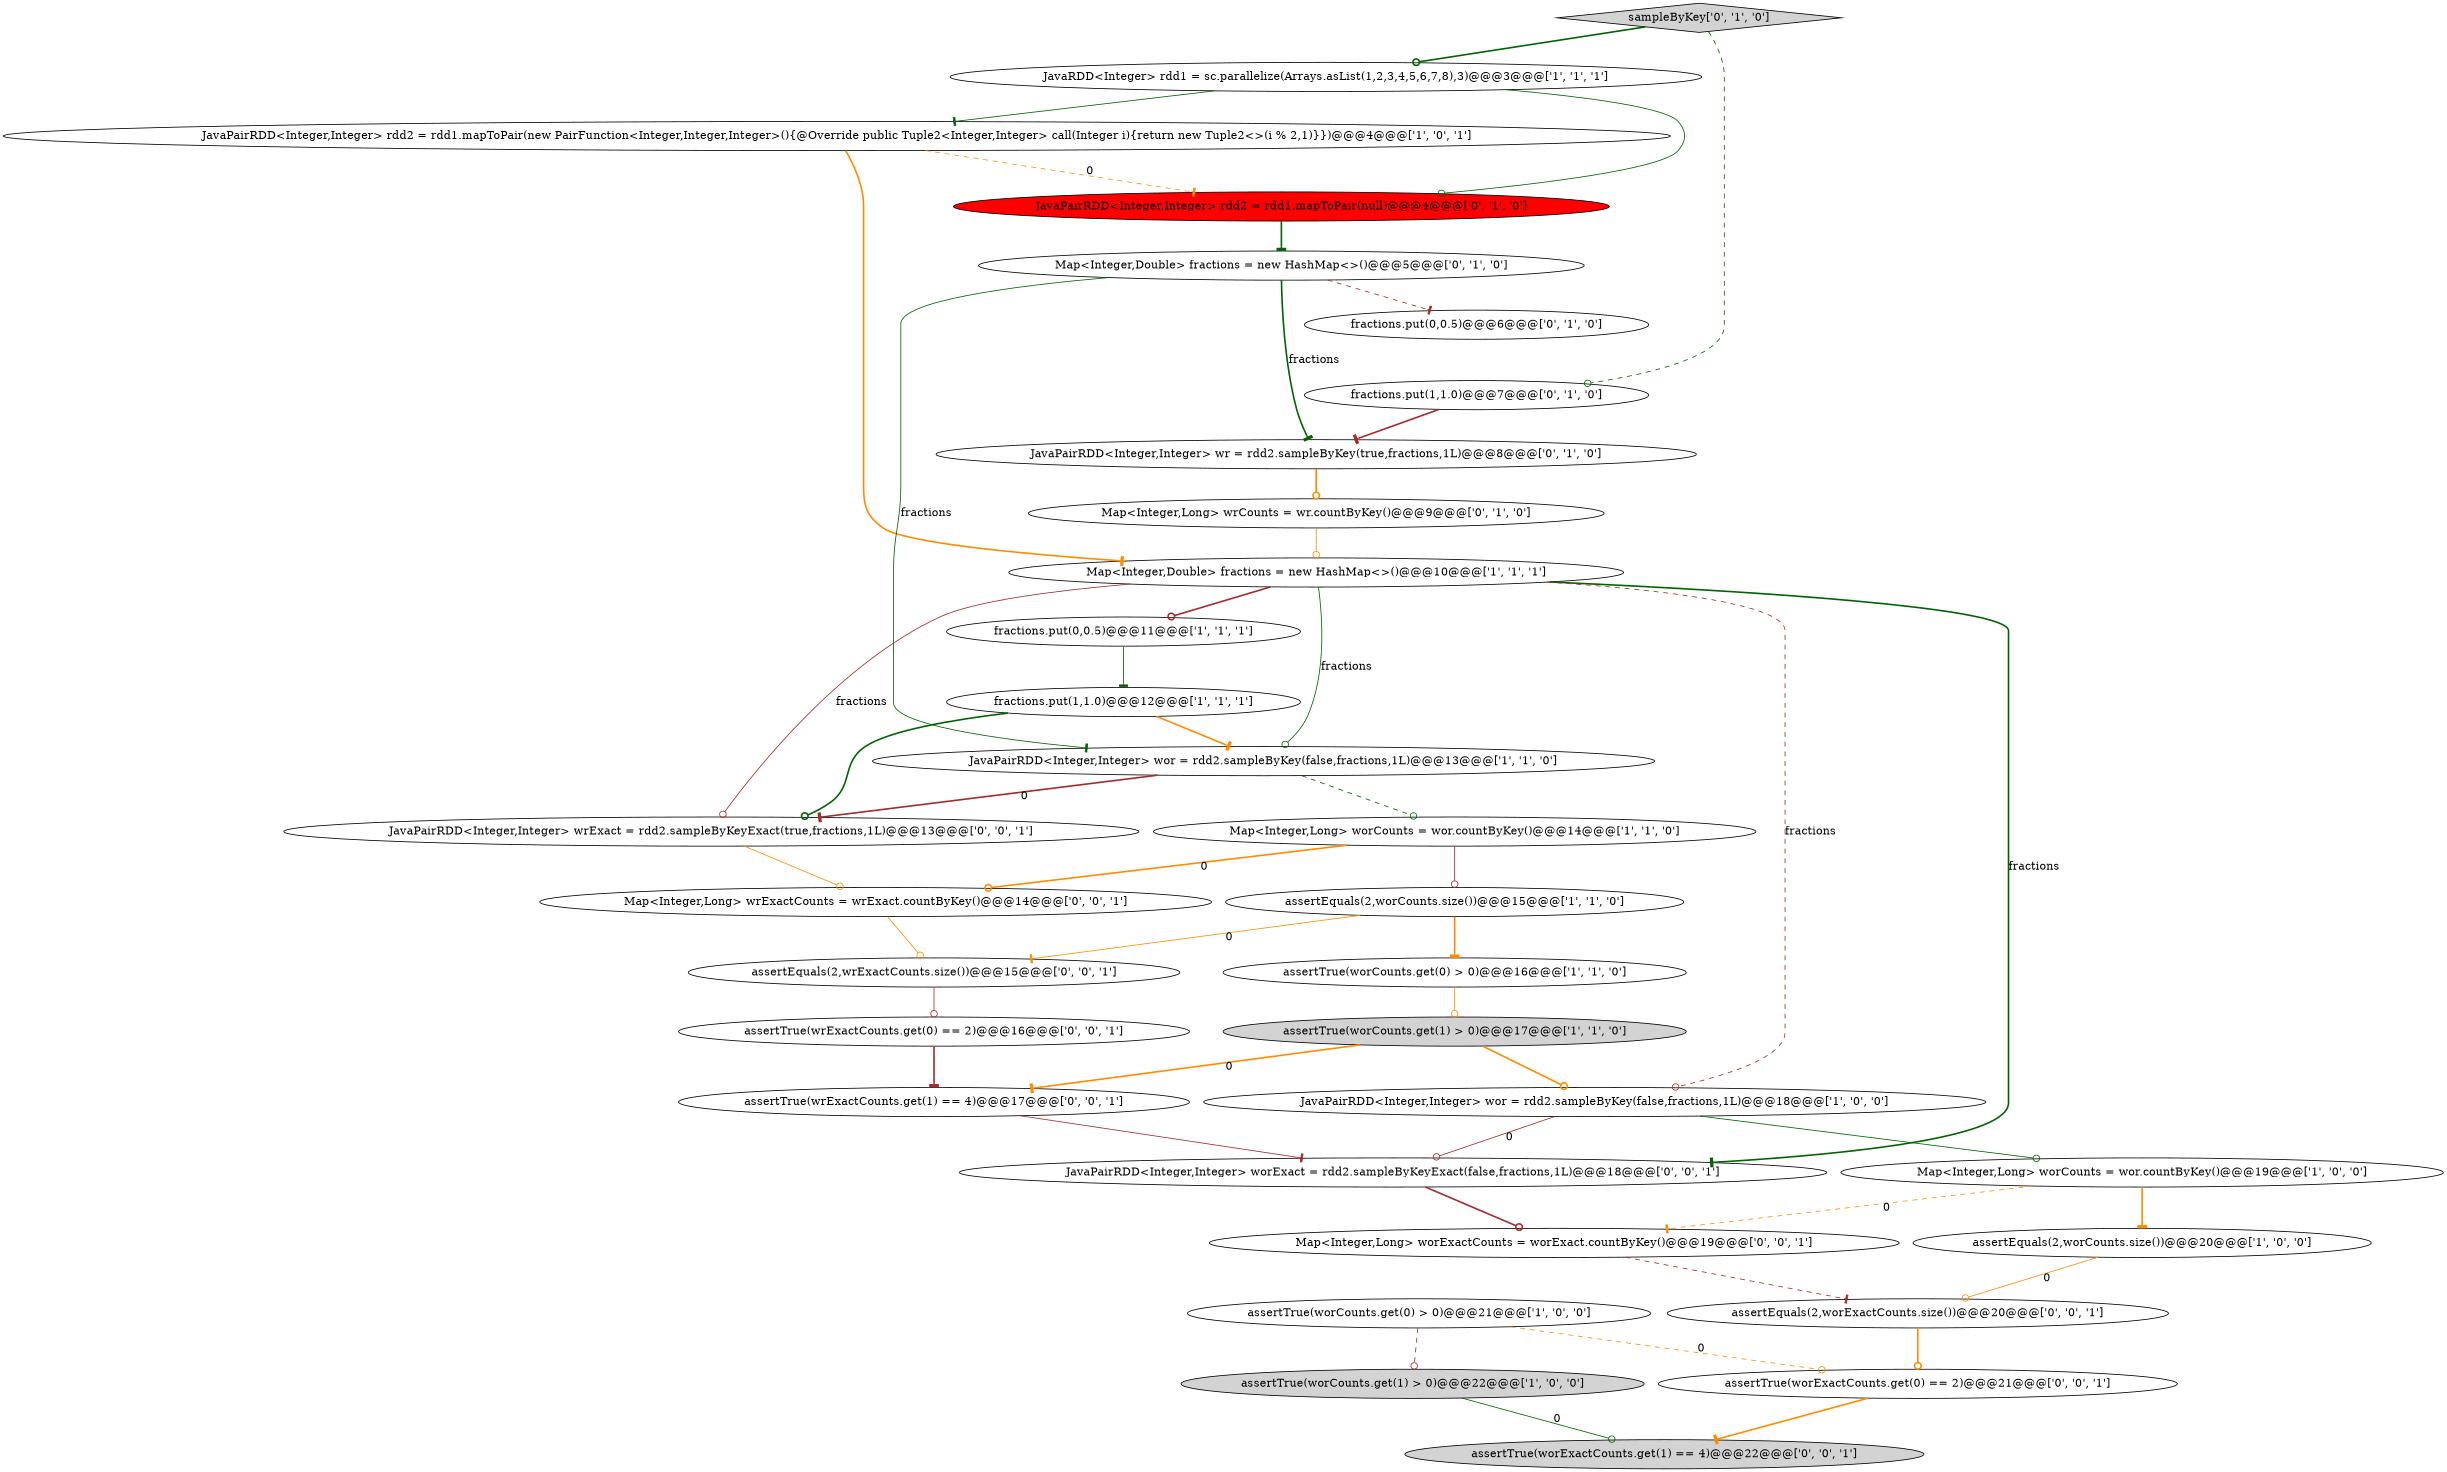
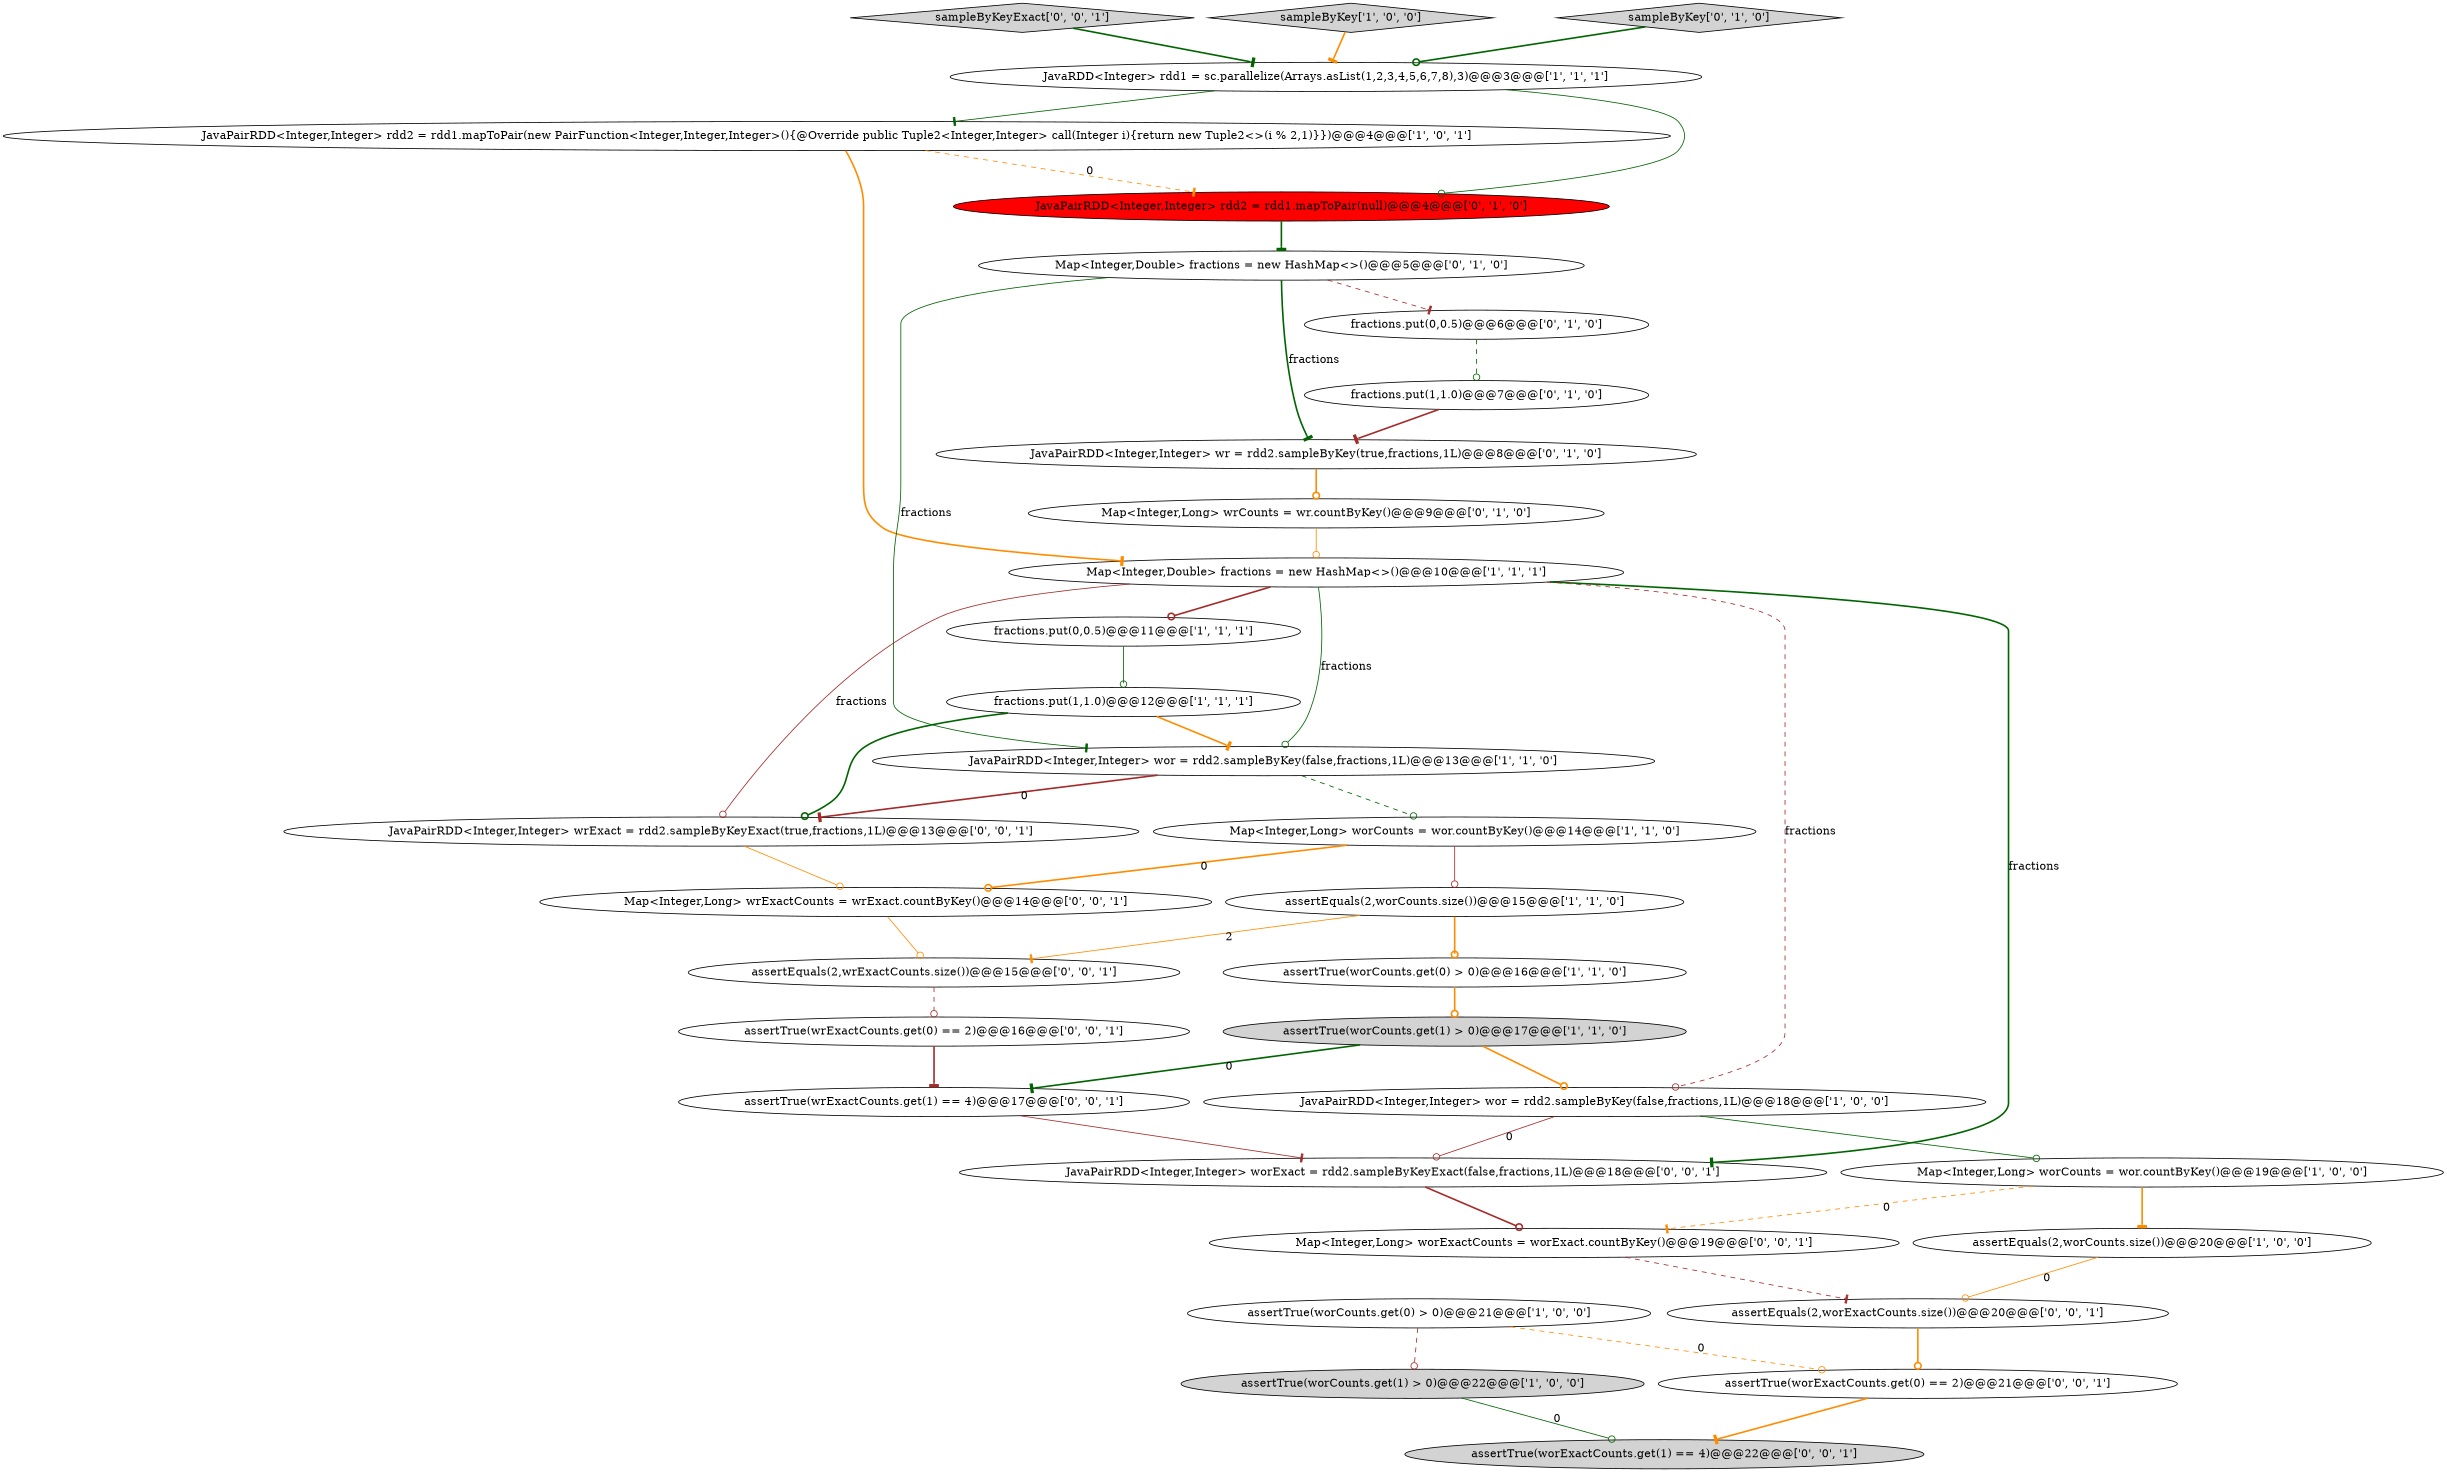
none -> (1022, 18)
none -> (1351, 18)
(1724, 253) -> (1477, 357)
(1123, 665) -> (1123, 665)
(1455, 935) -> (1455, 935)
(1230, 937) -> (1230, 937)
(934, 999) -> (934, 999)
(1455, 999) -> (1455, 999)
(1197, 1066) -> (1197, 1066)
